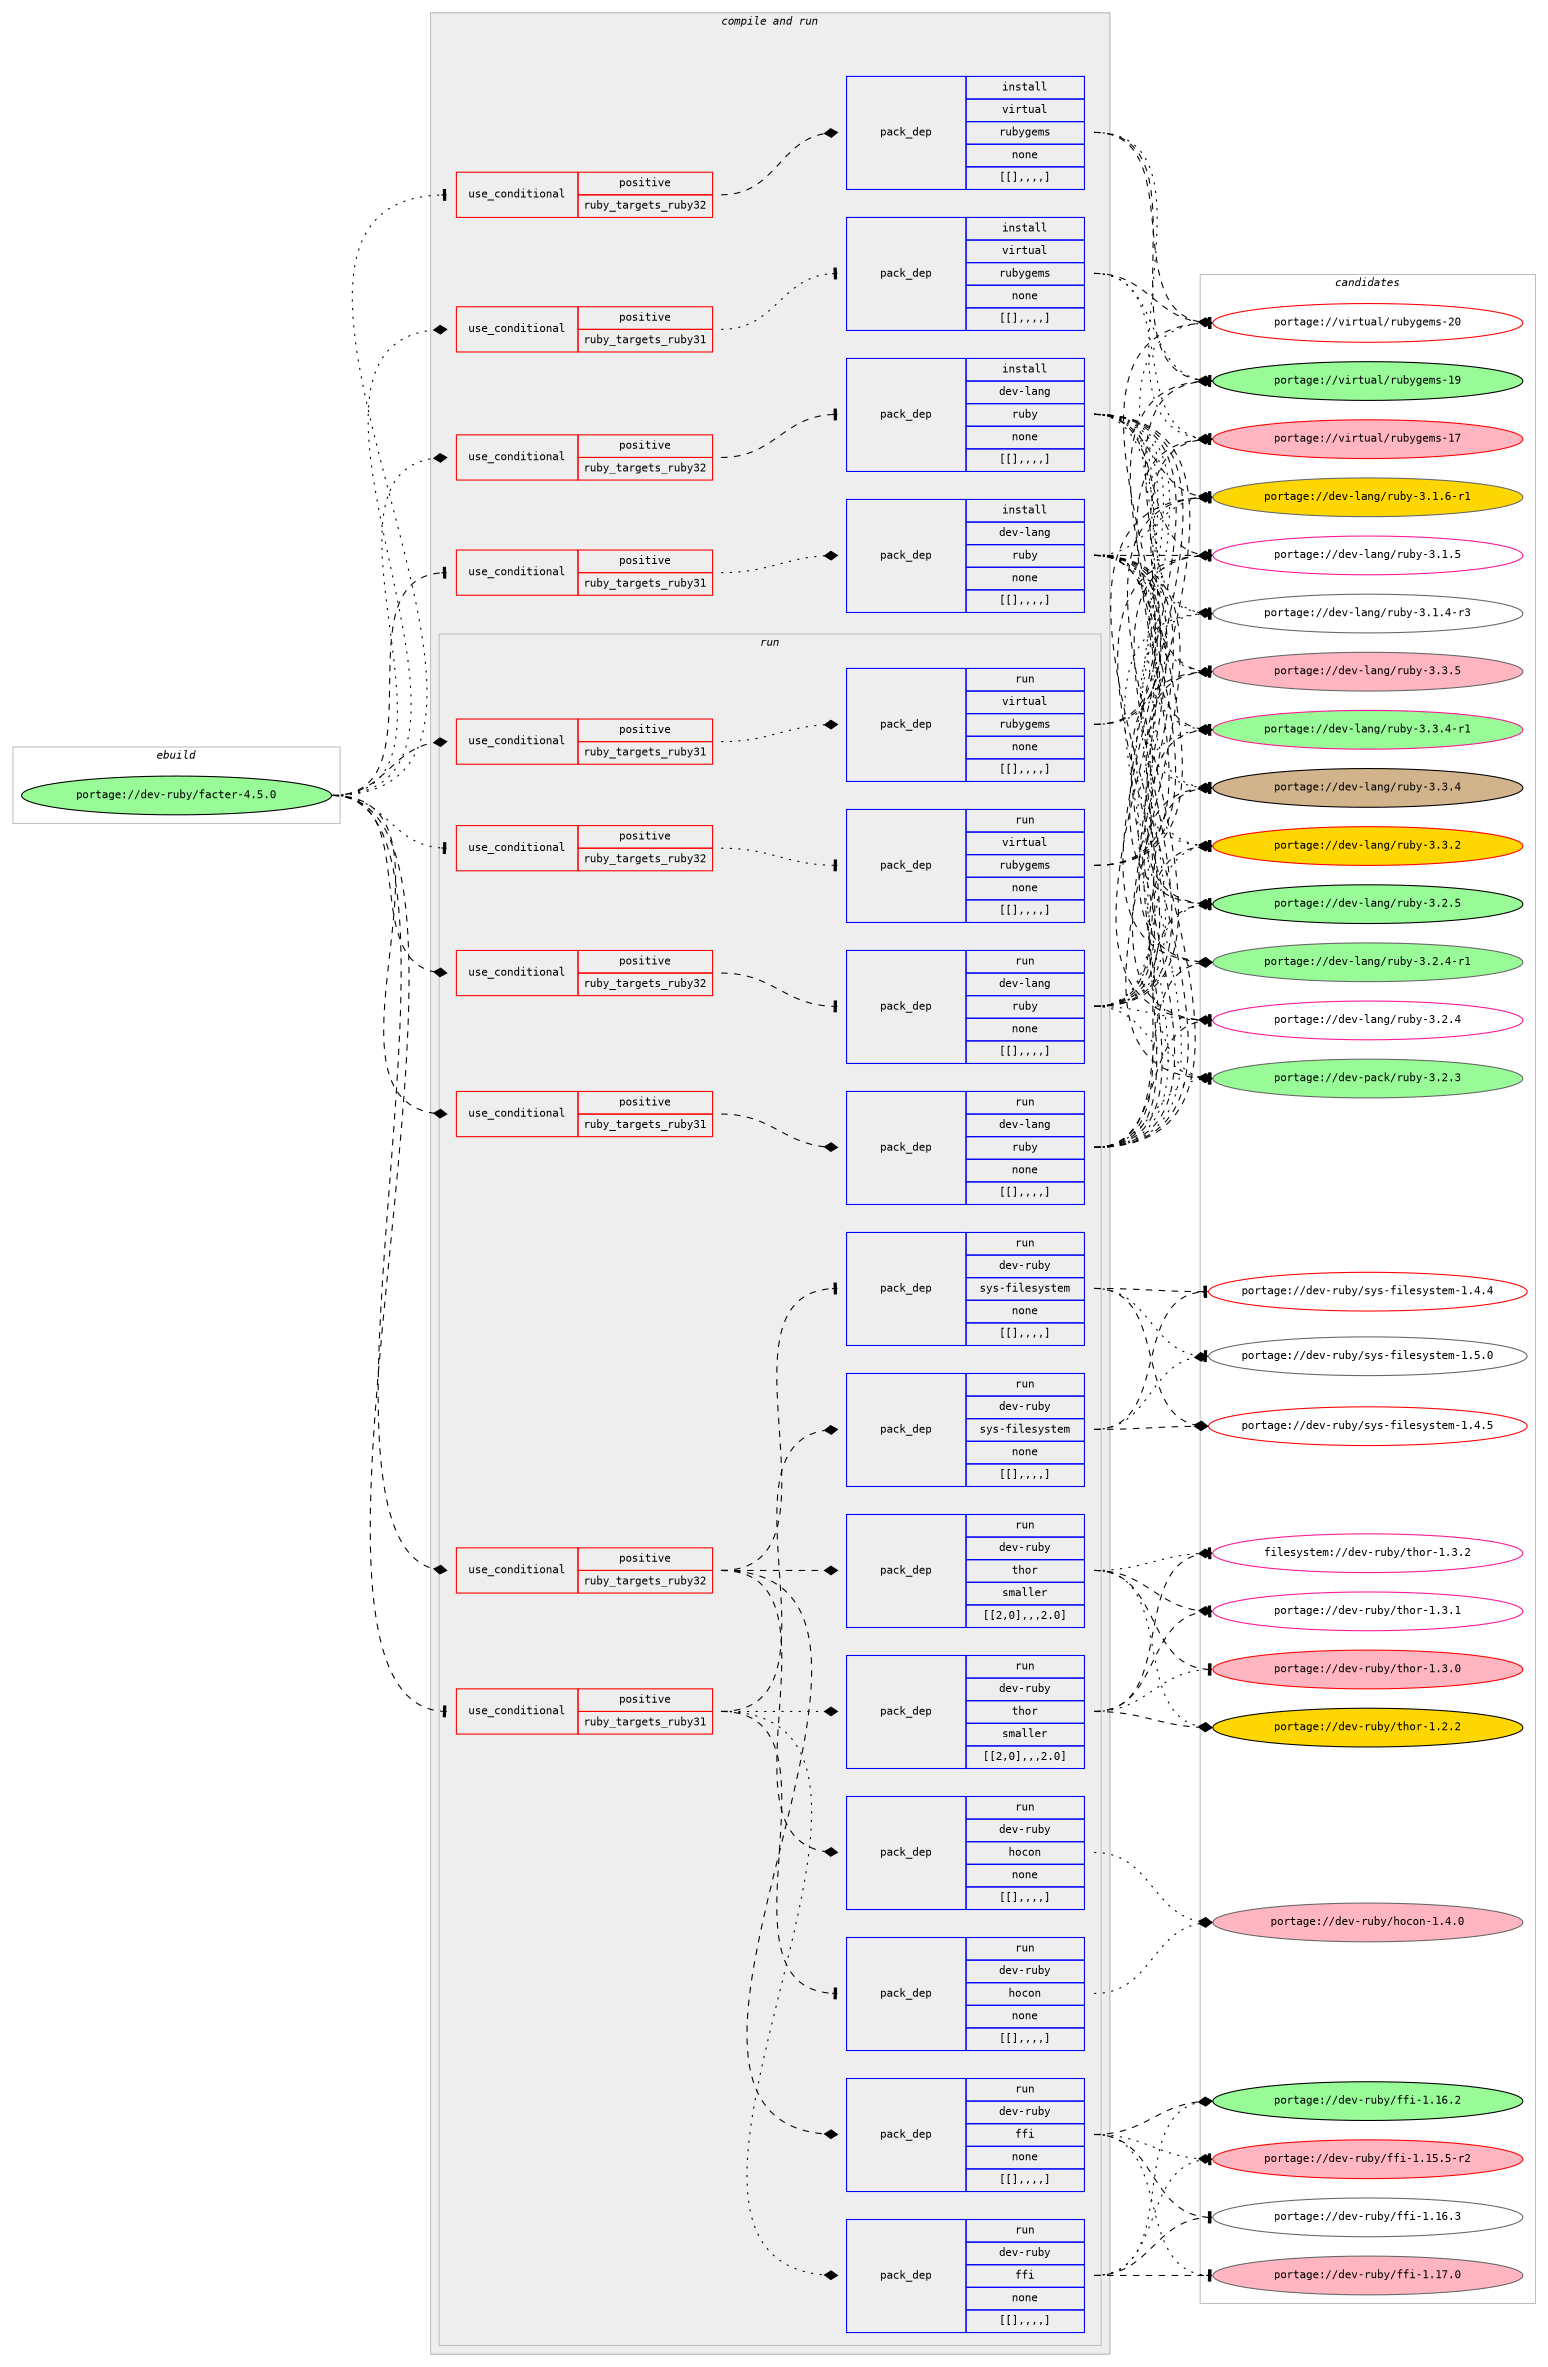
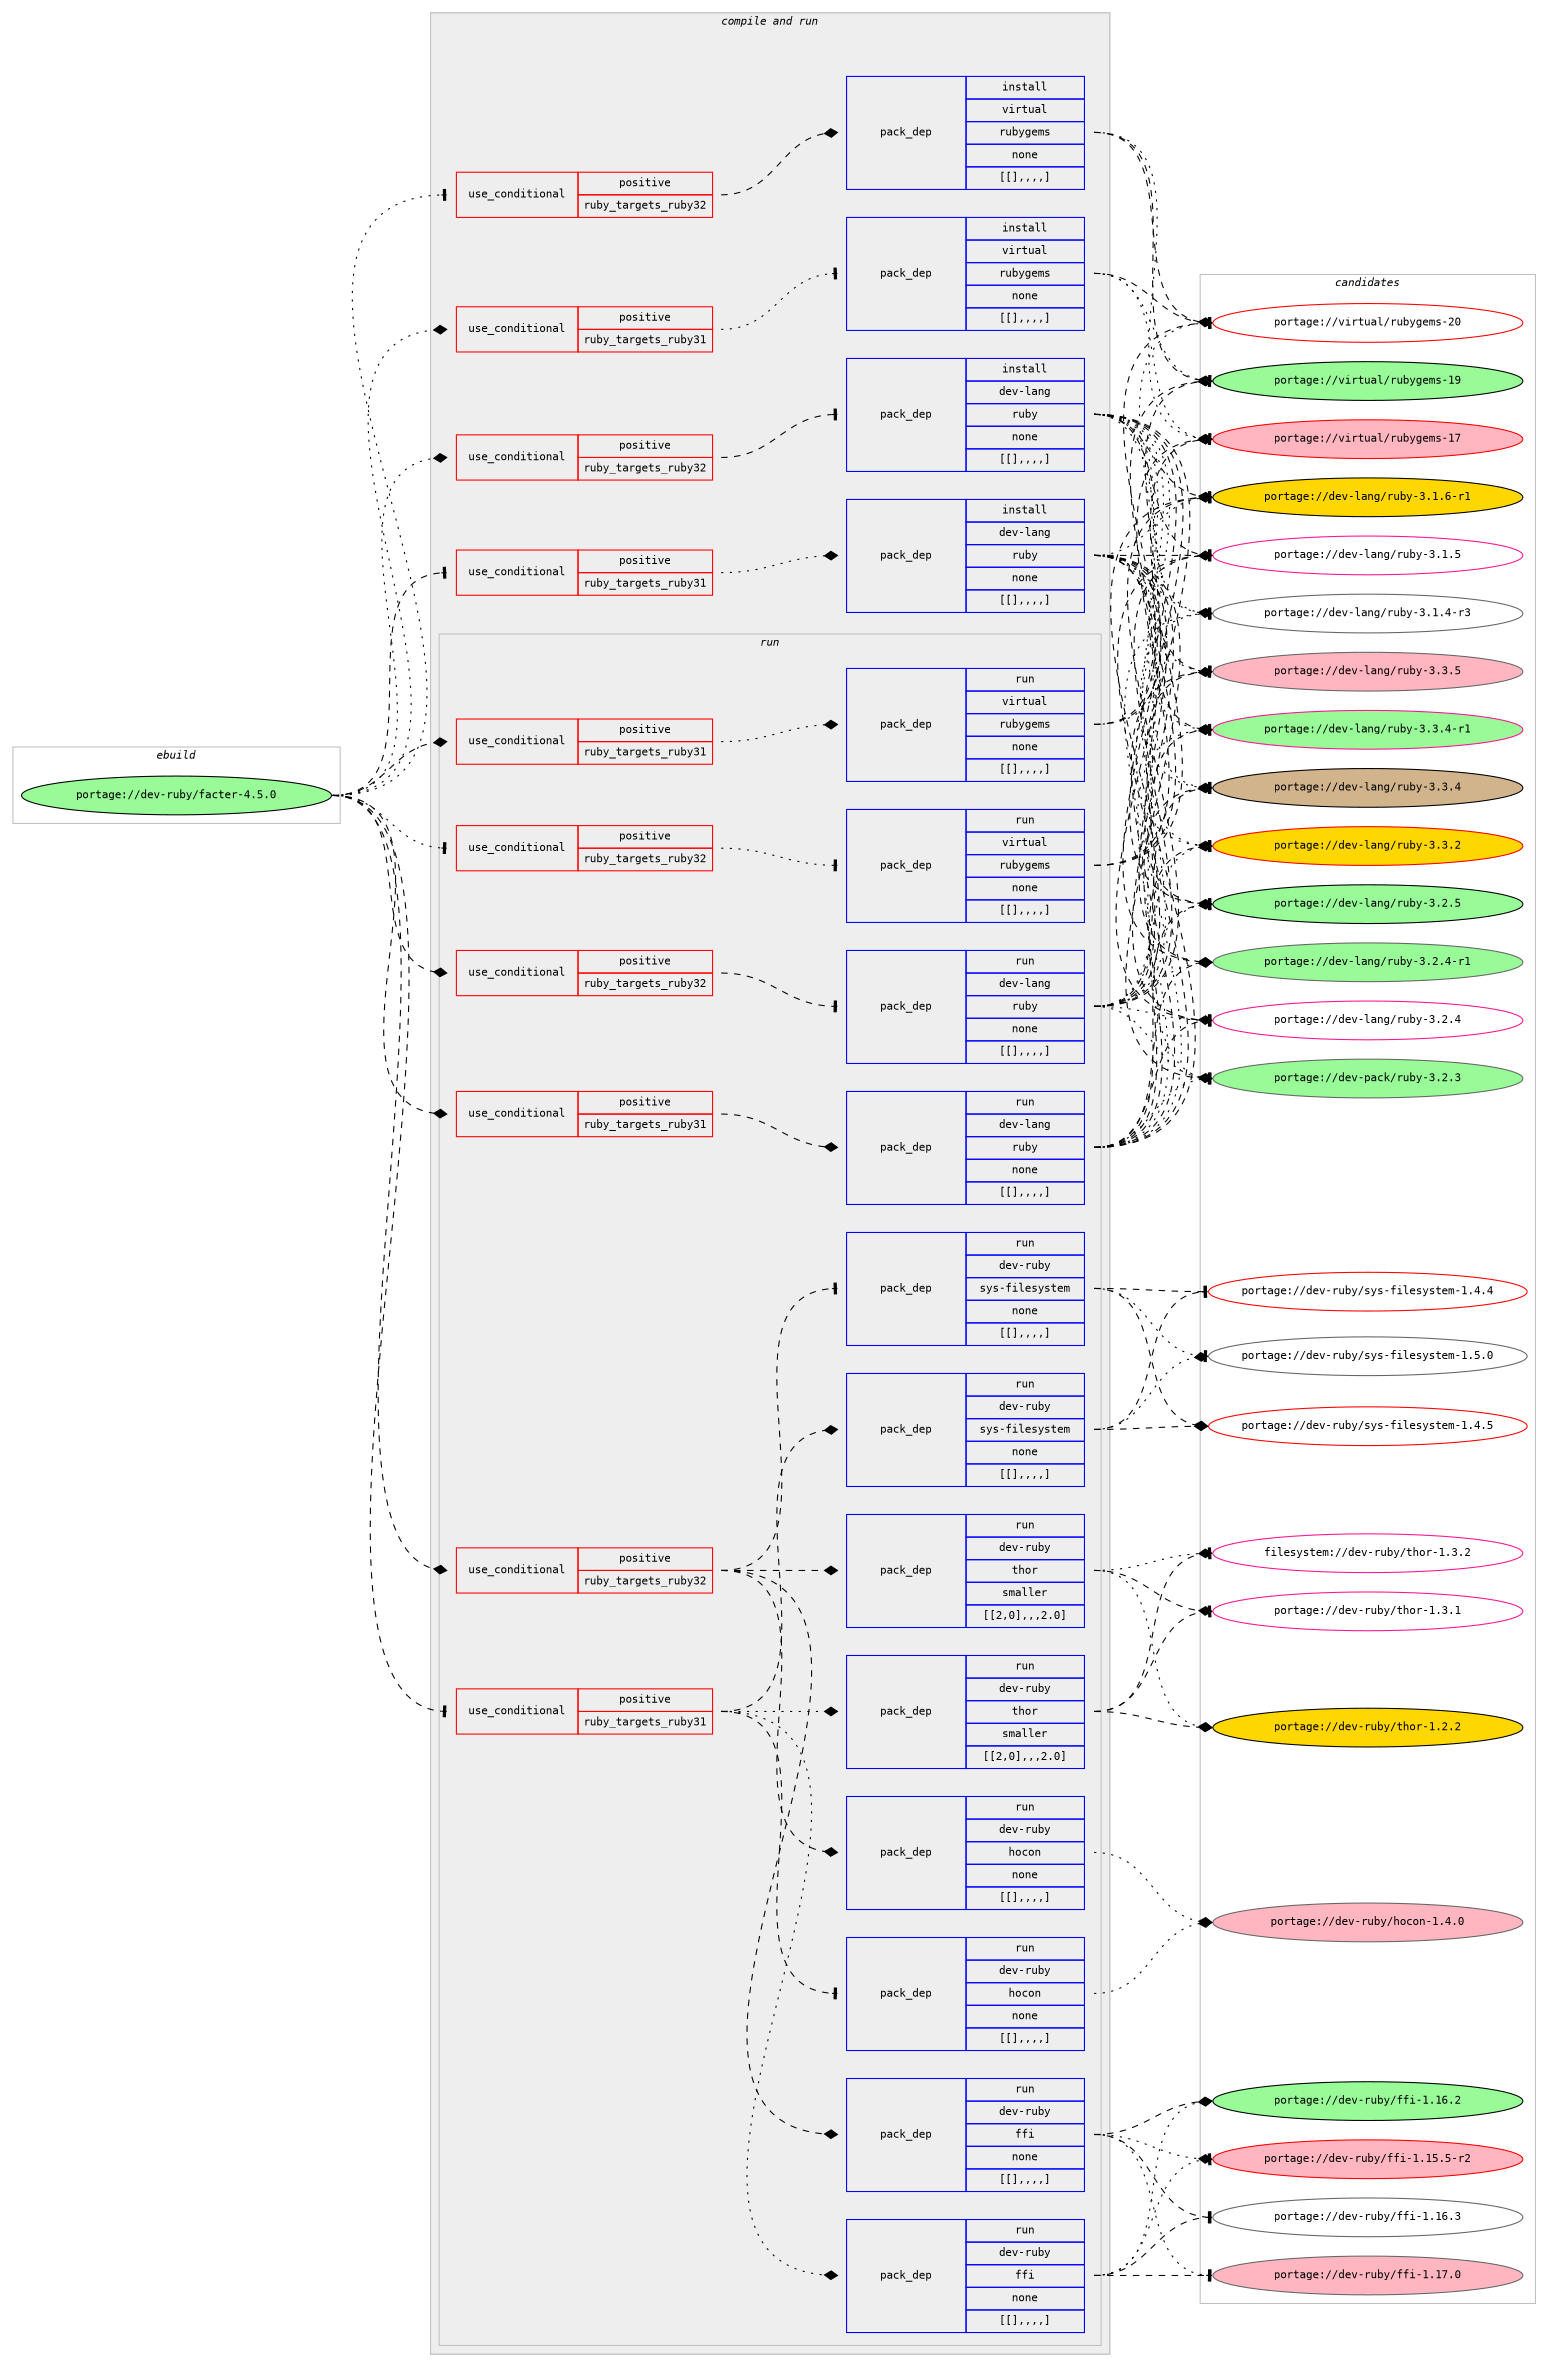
(1368, 497) -> (1368, 497)
(1368, 1669) -> none
